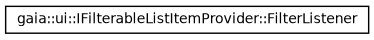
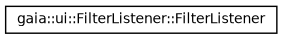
(187, 20) -> (141, 20)
